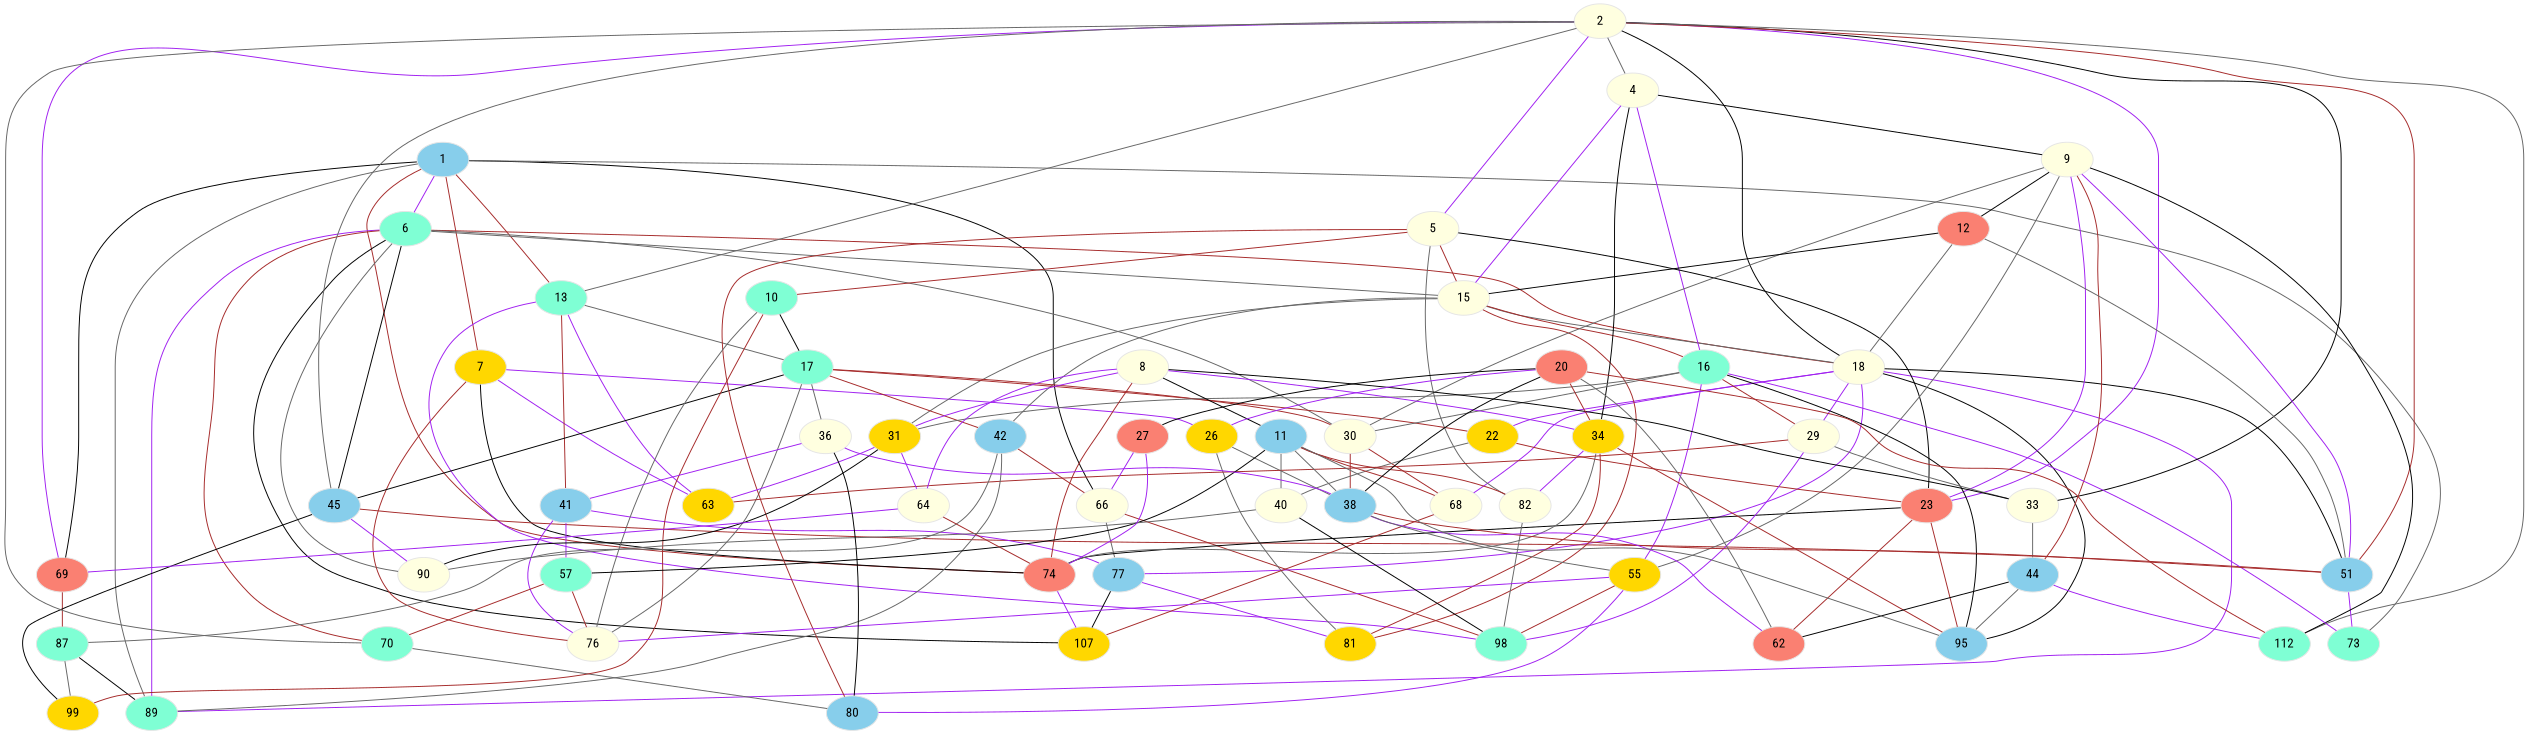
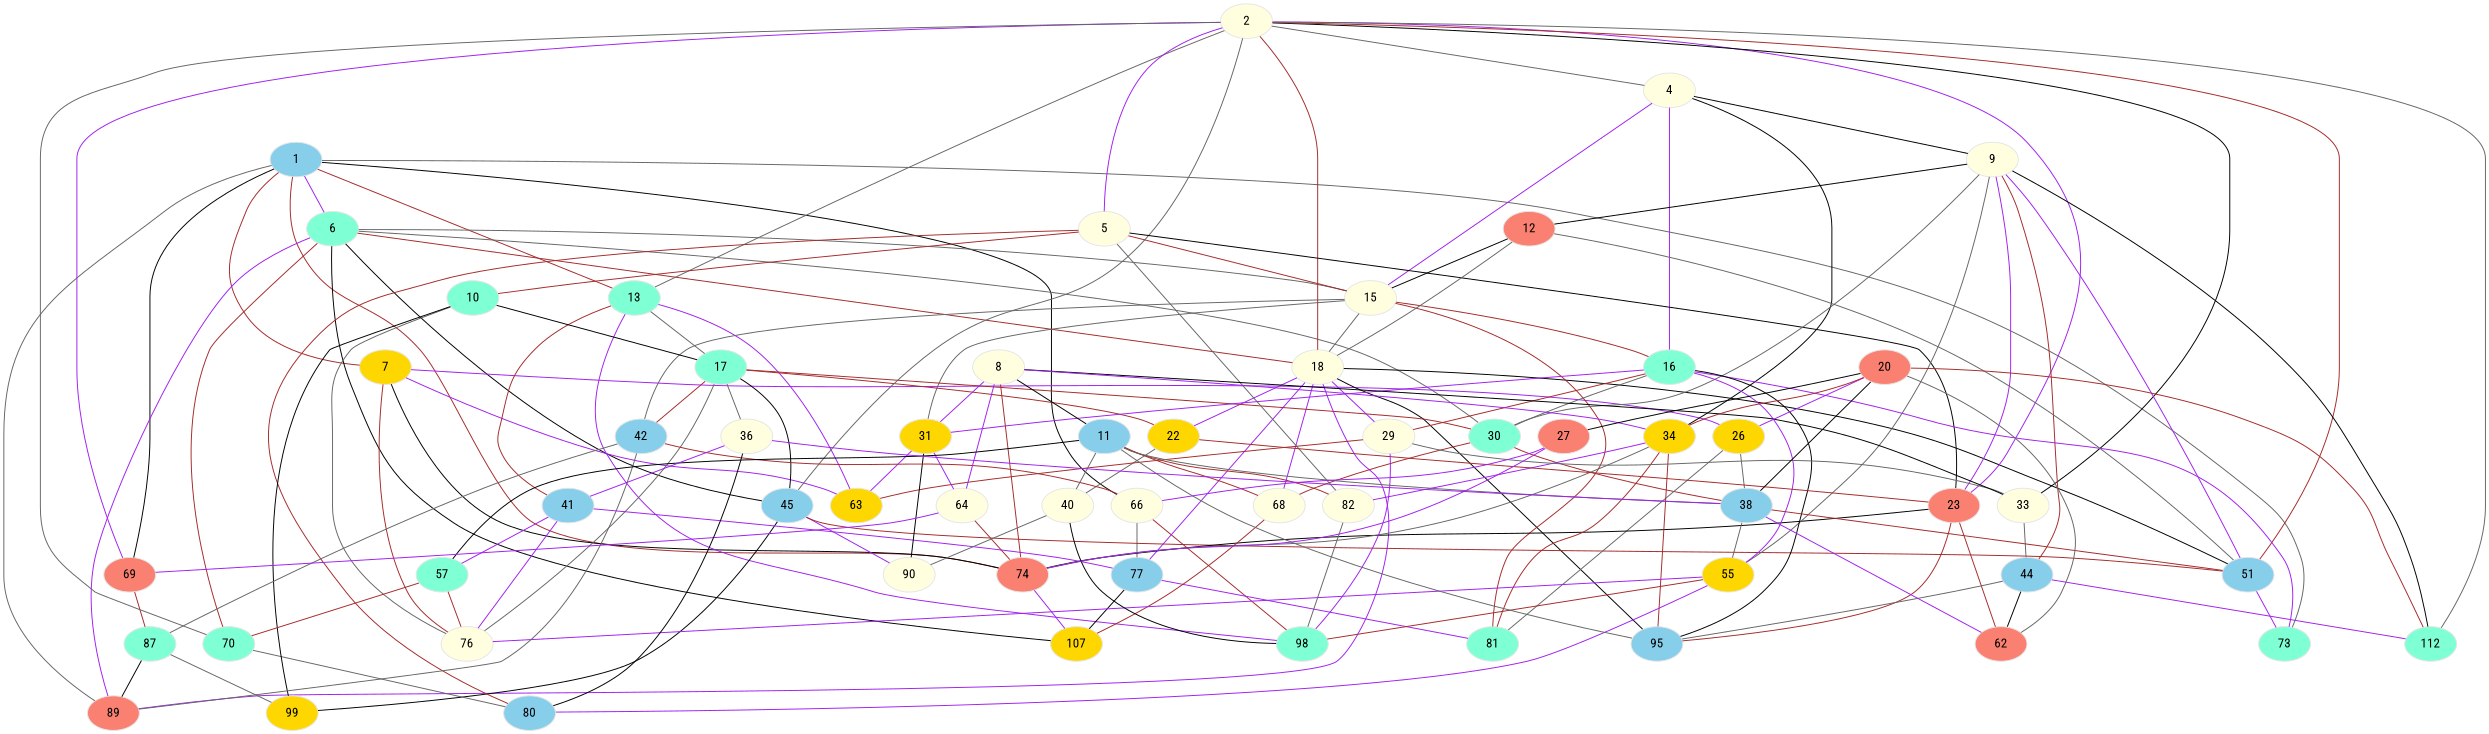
(1742, 174) -> (1318, 177)
(1146, 401) -> (1280, 400)
(285, 426) -> none
(1350, 436) -> (1495, 436)
(1350, 644) -> (1493, 644)
(551, 678) -> (284, 454)
(152, 713) -> (113, 713)
